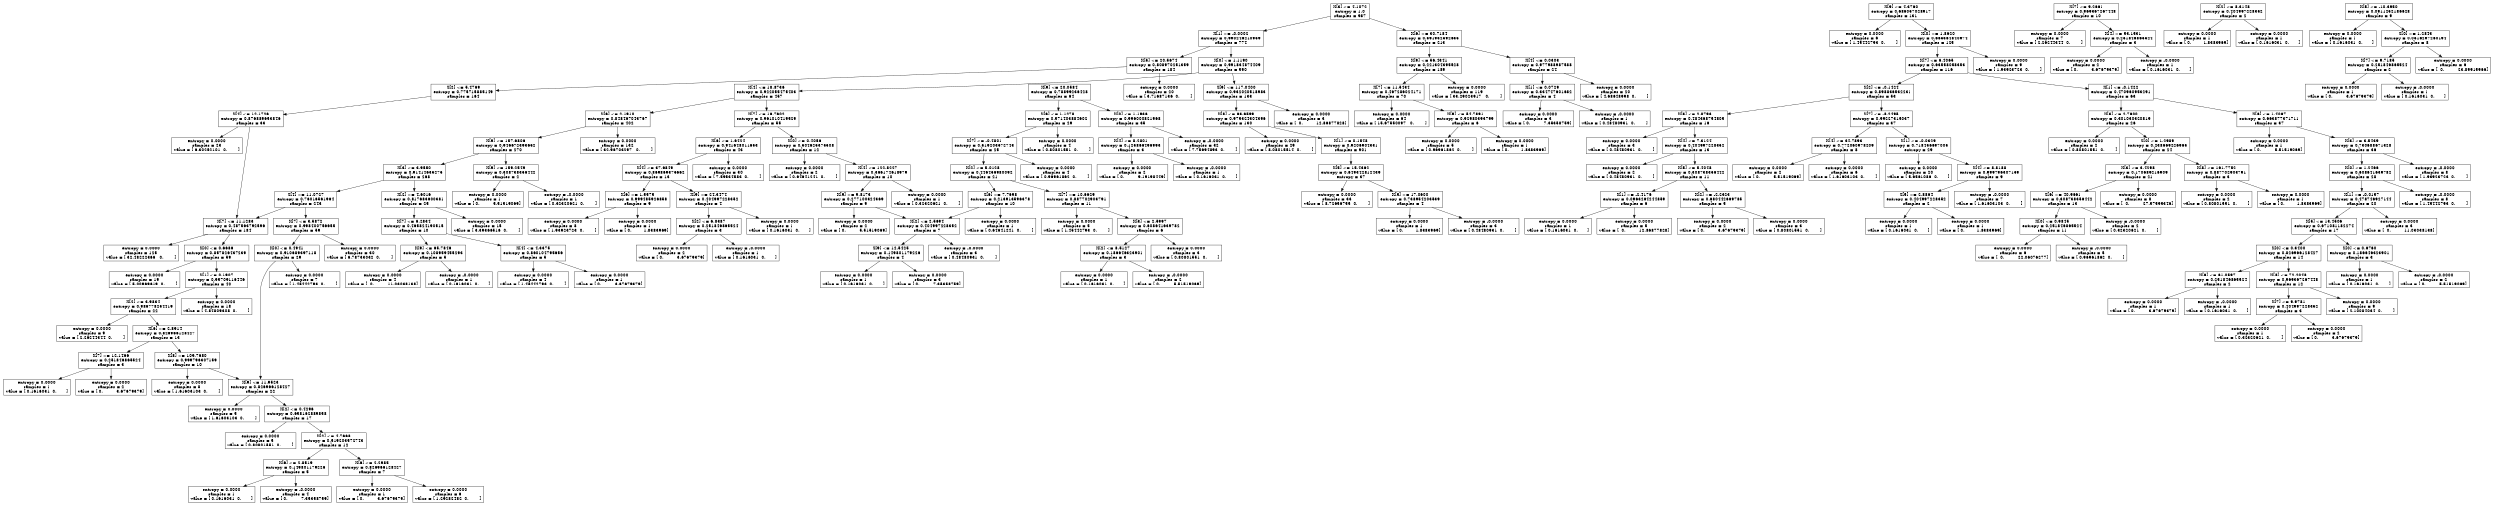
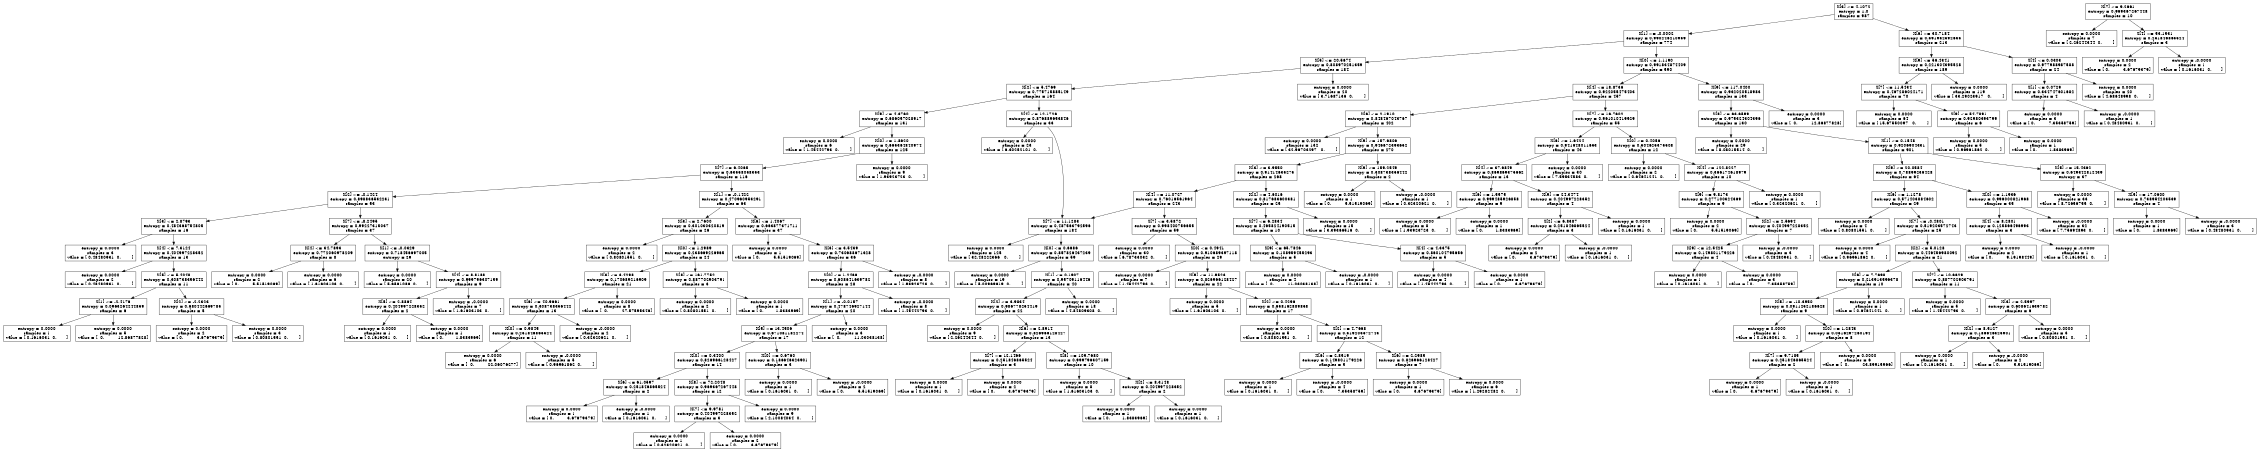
none -> (967, 105)
none -> (1901, 158)
(965, 212) -> (1833, 293)
(223, 373) -> (1114, 373)
